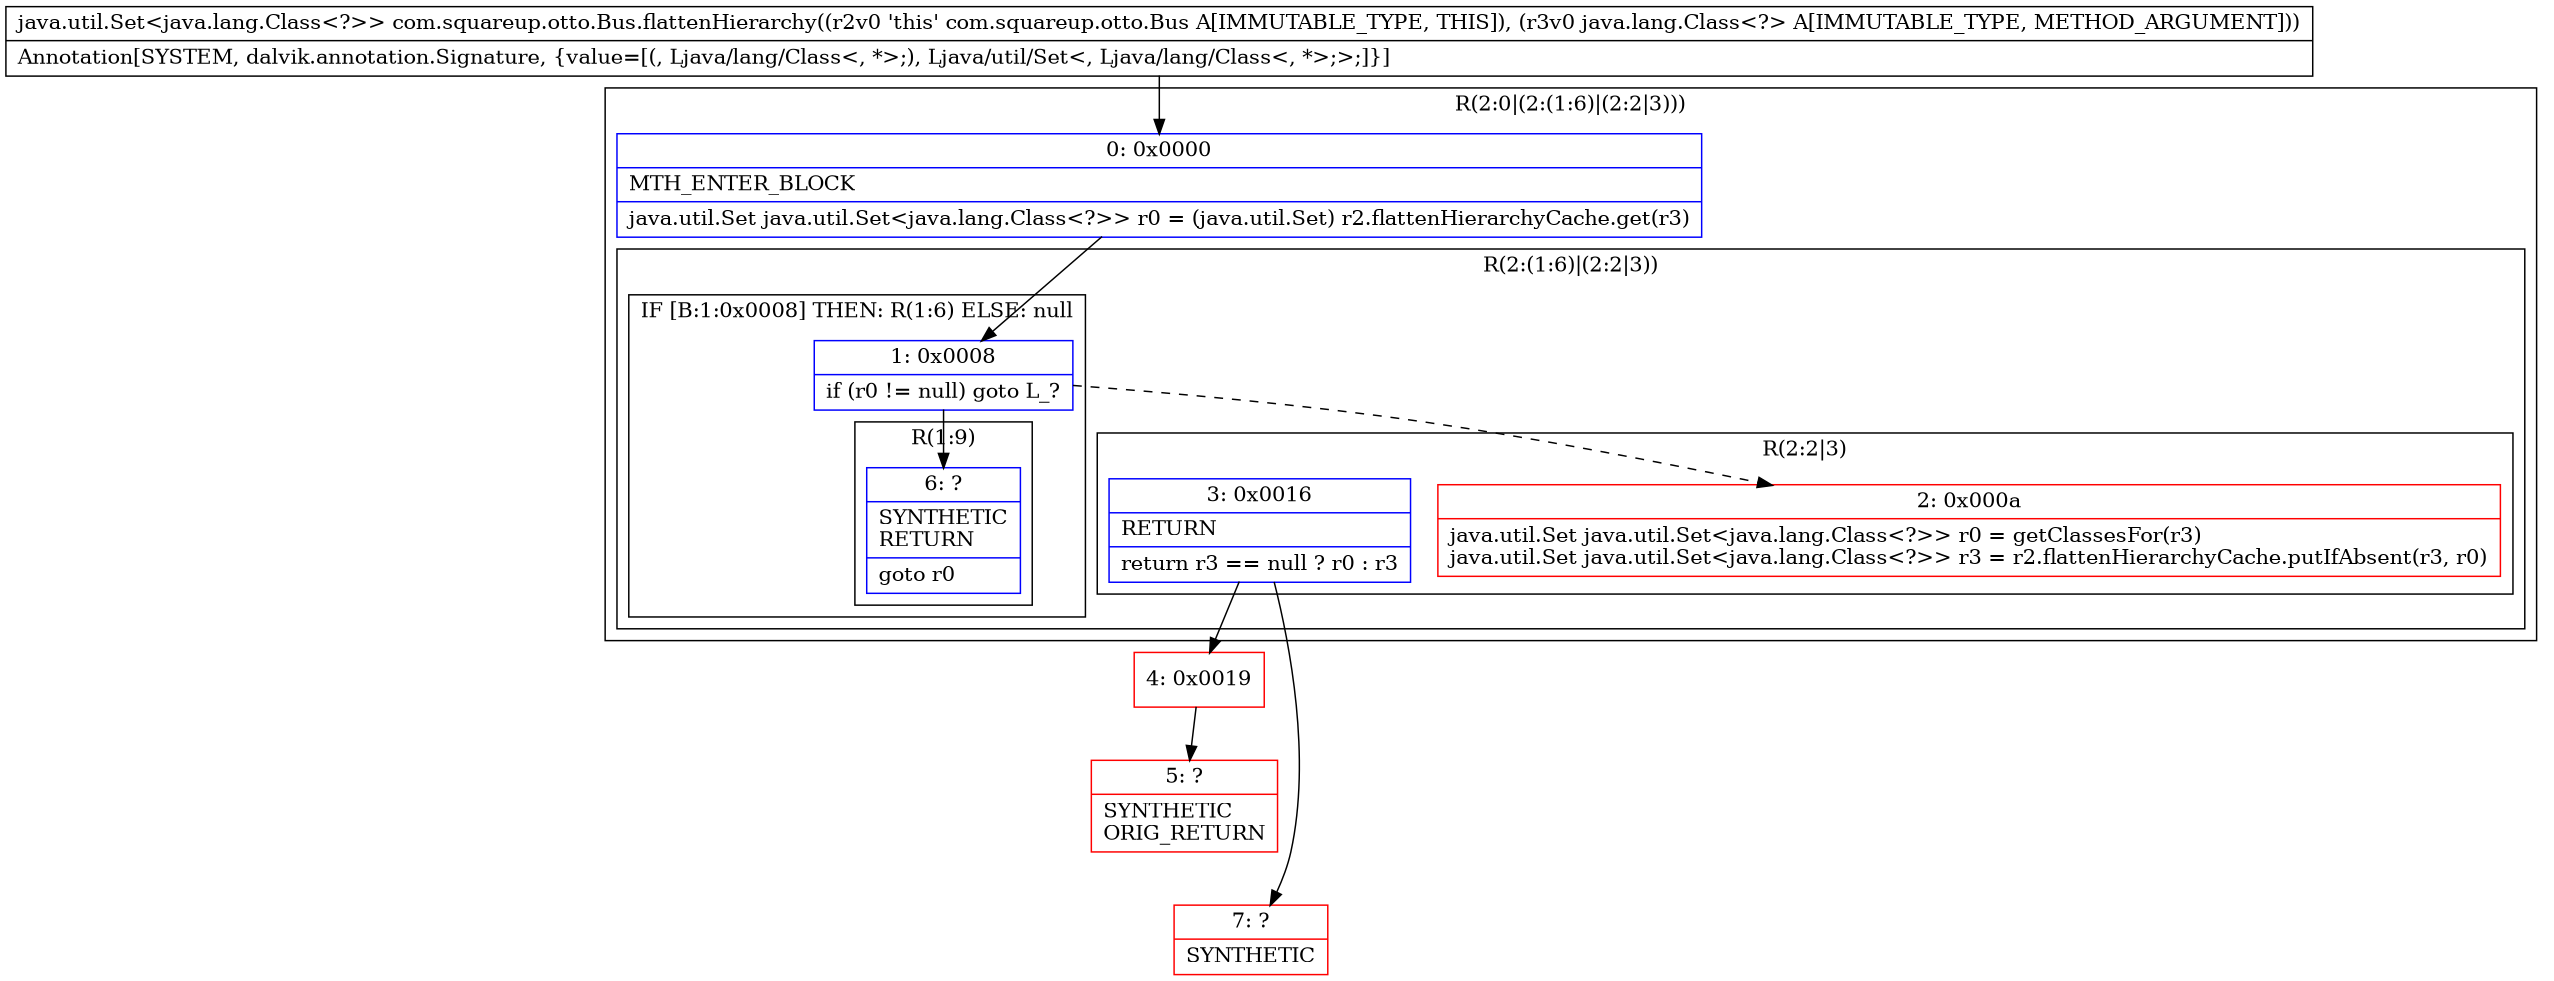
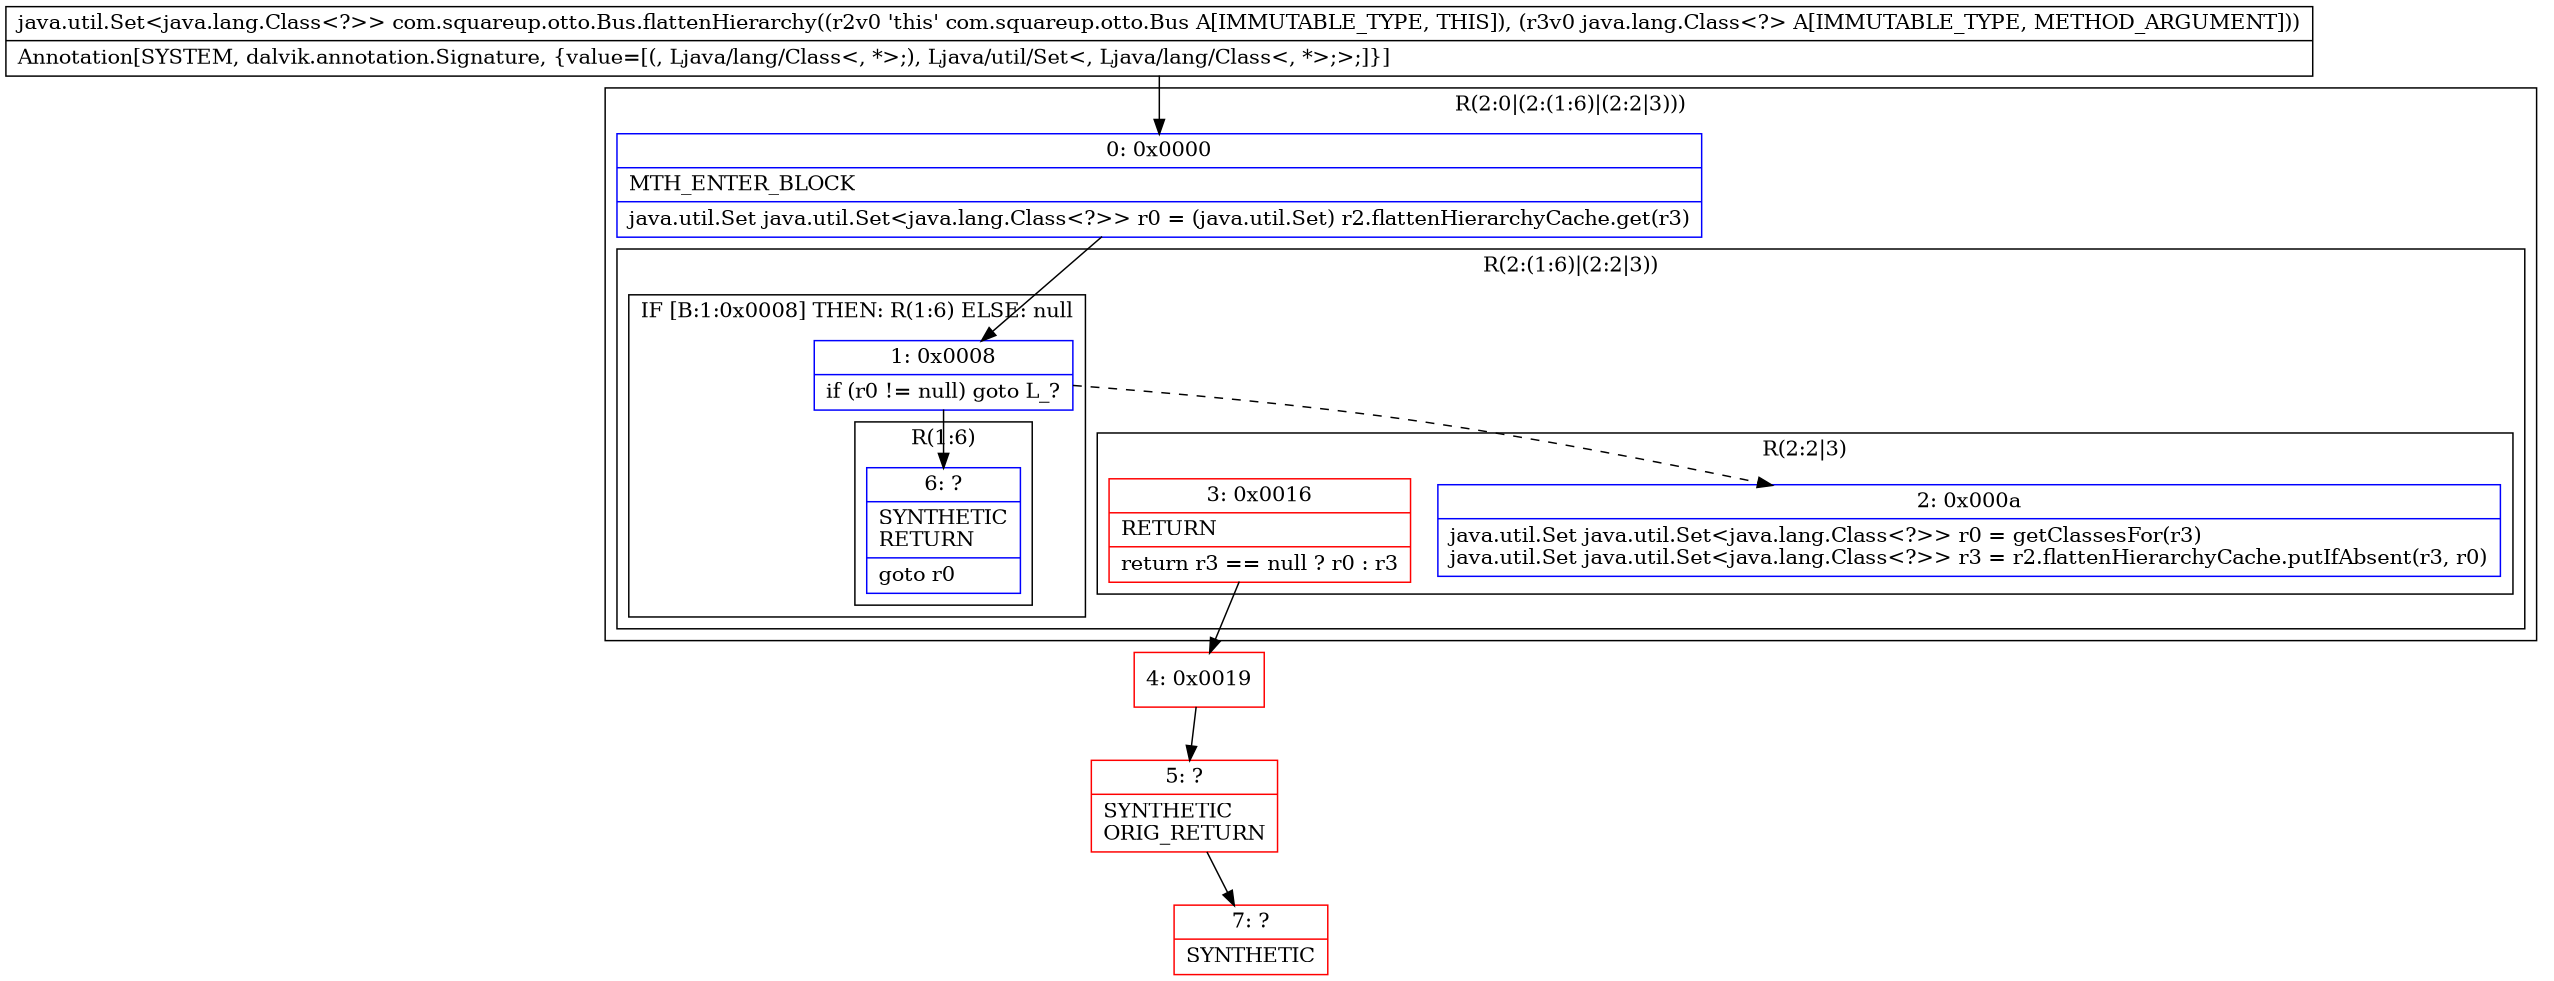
(944, 439) -> (944, 439)
(1260, 531) -> (1260, 531)
(1969, 531) -> (1969, 531)
(1299, 737) -> (1217, 872)
